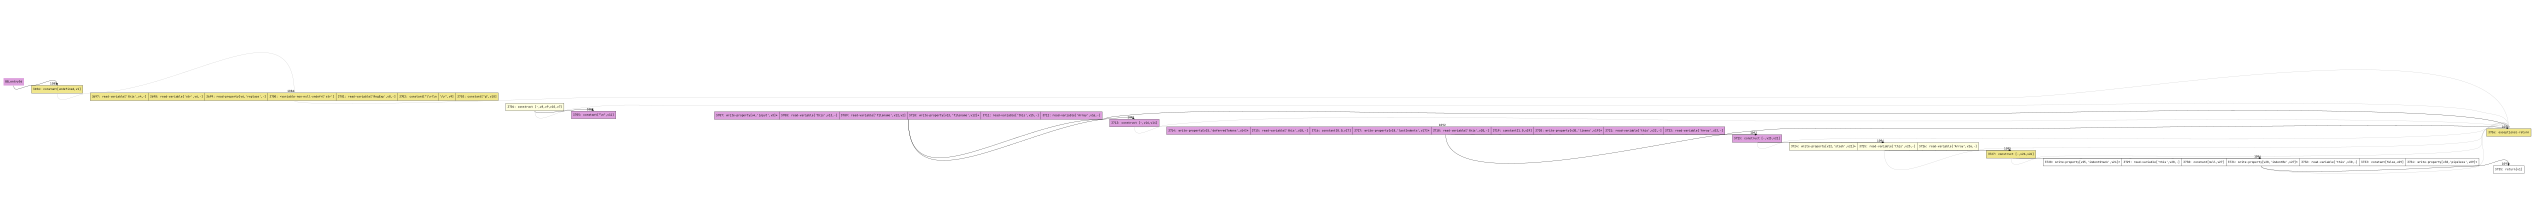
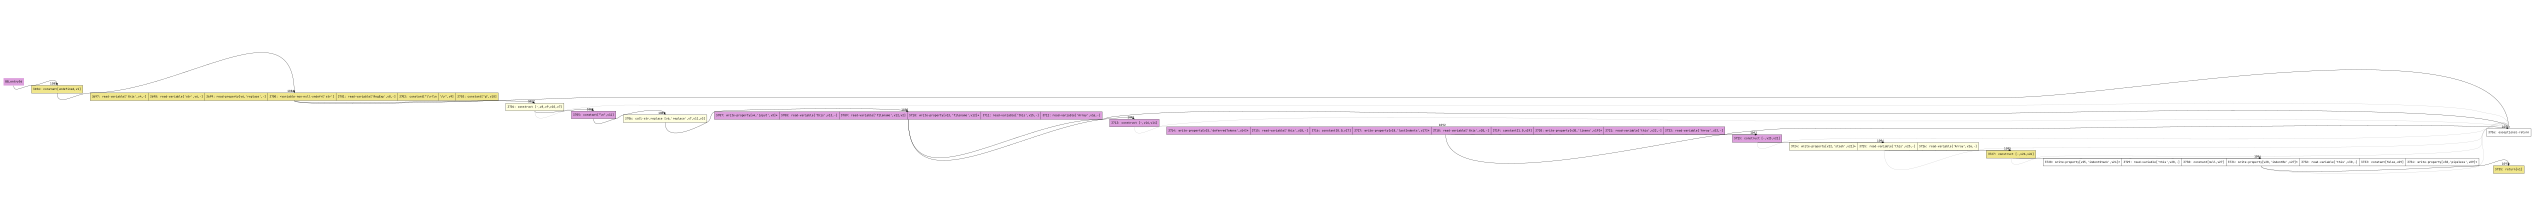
(185, 72) -> (185, 72)
(1413, 97) -> (1413, 97)
none -> (414, 102)
none -> (665, 119)
(2509, 133) -> (2509, 133)
(2509, 170) -> (2509, 170)
